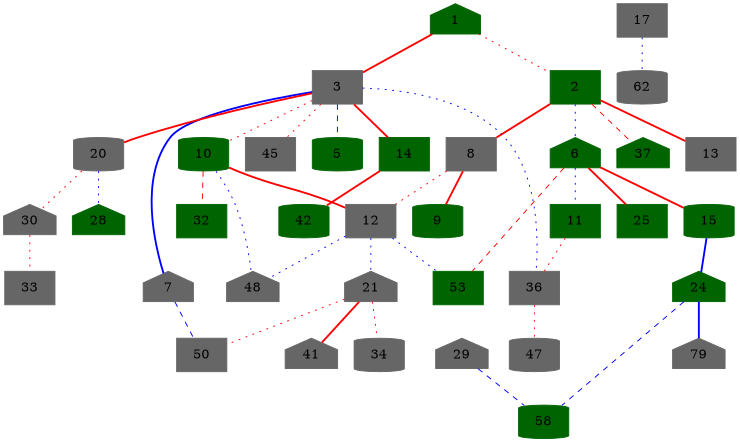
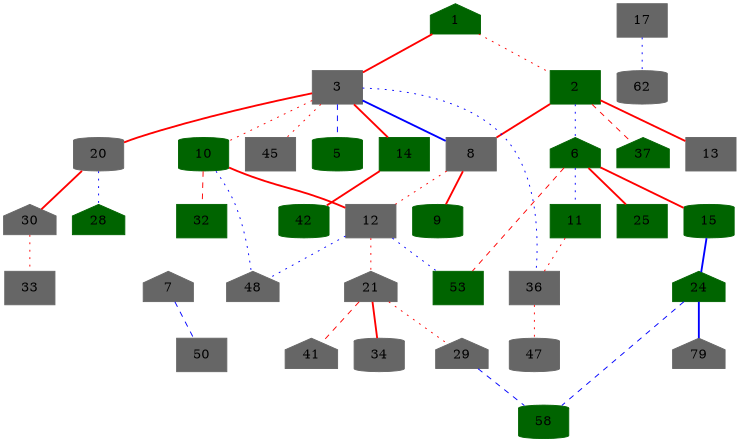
(174, 134) -> (404, 121)
(62, 190) -> (62, 190)
(371, 255) -> (371, 255)
(375, 320) -> (375, 320)
(286, 322) -> (418, 323)
(341, 322) -> (341, 322)
